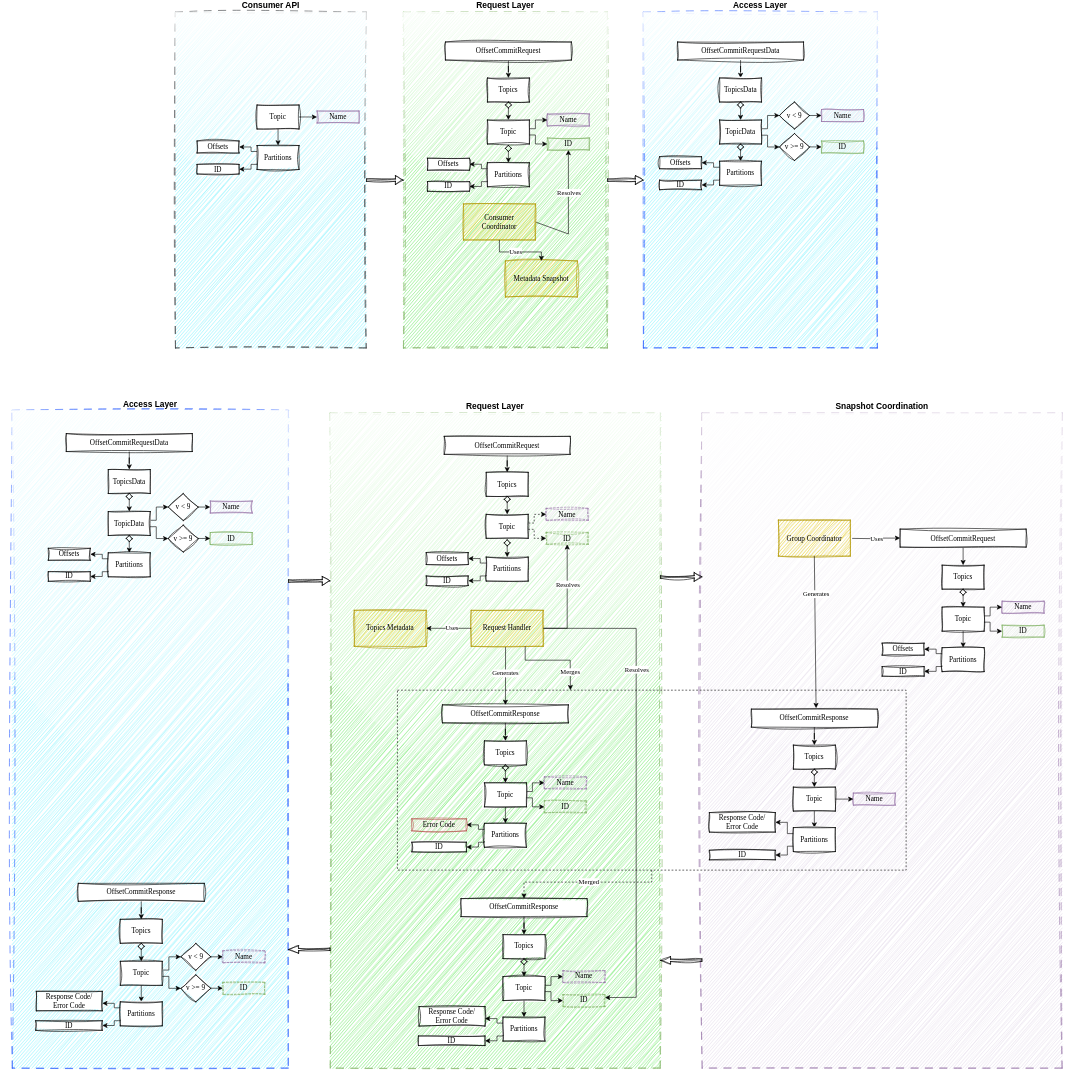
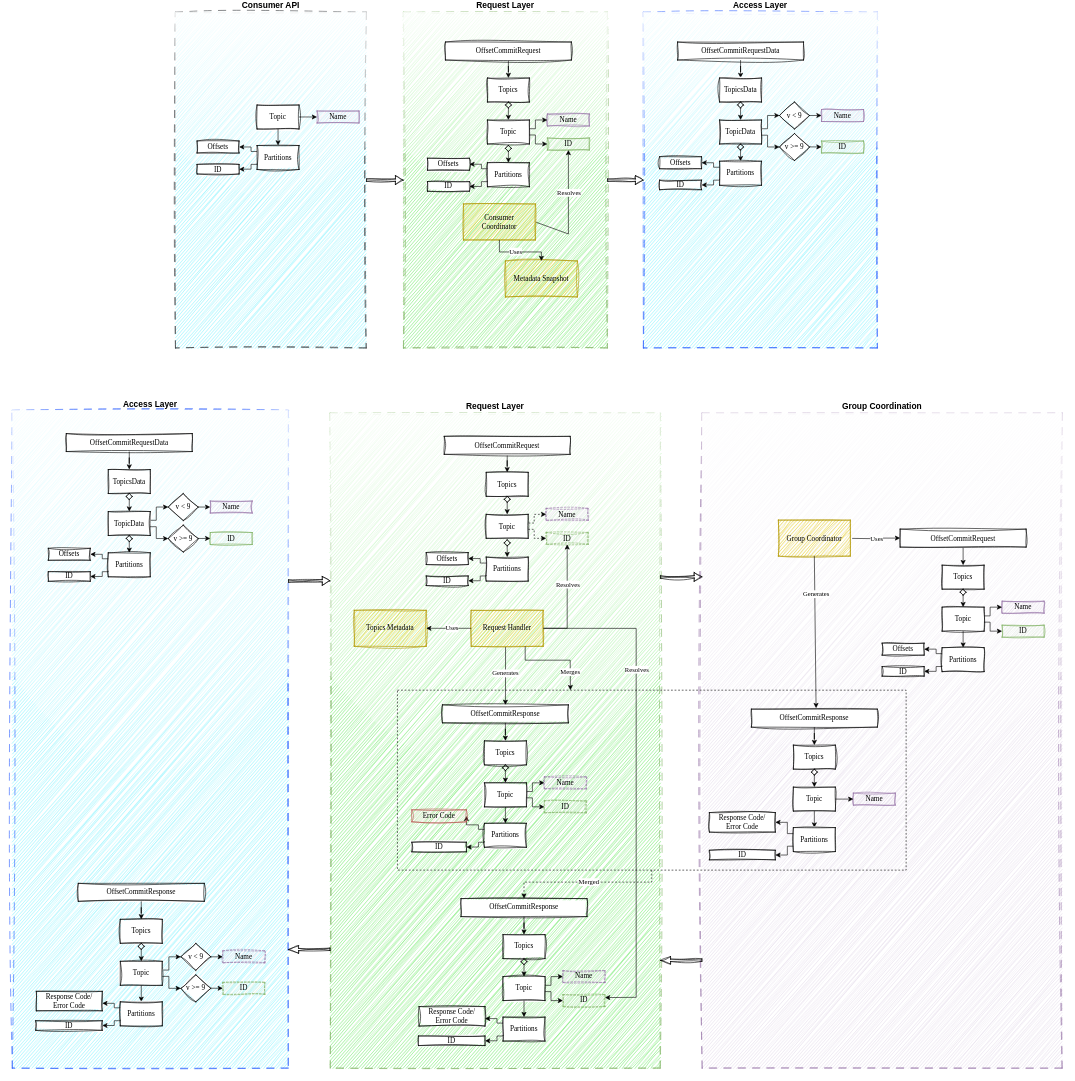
(882, 406) -> (882, 406)
(439, 825) -> (439, 816)
